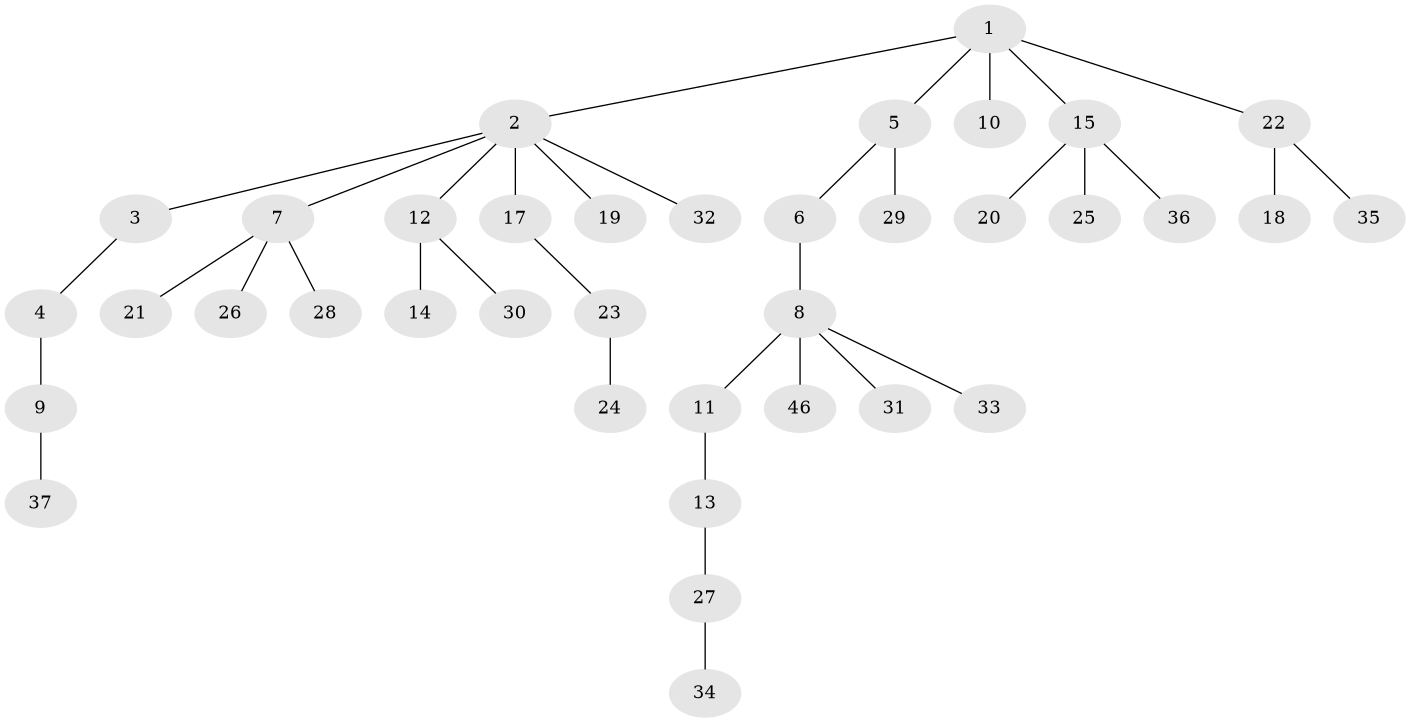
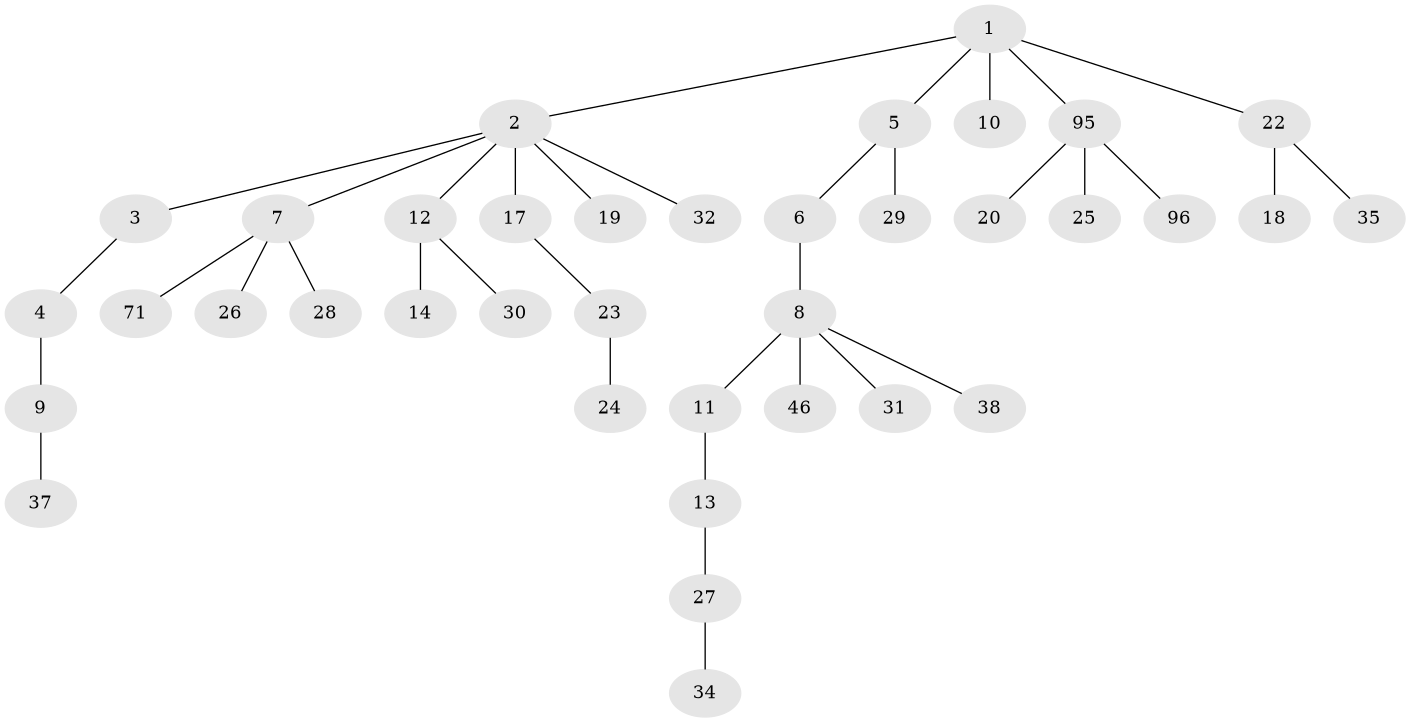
(1085, 124) -> (1085, 124)
(1180, 219) -> (1180, 219)
(136, 314) -> (136, 314)
(990, 409) -> (990, 409)
